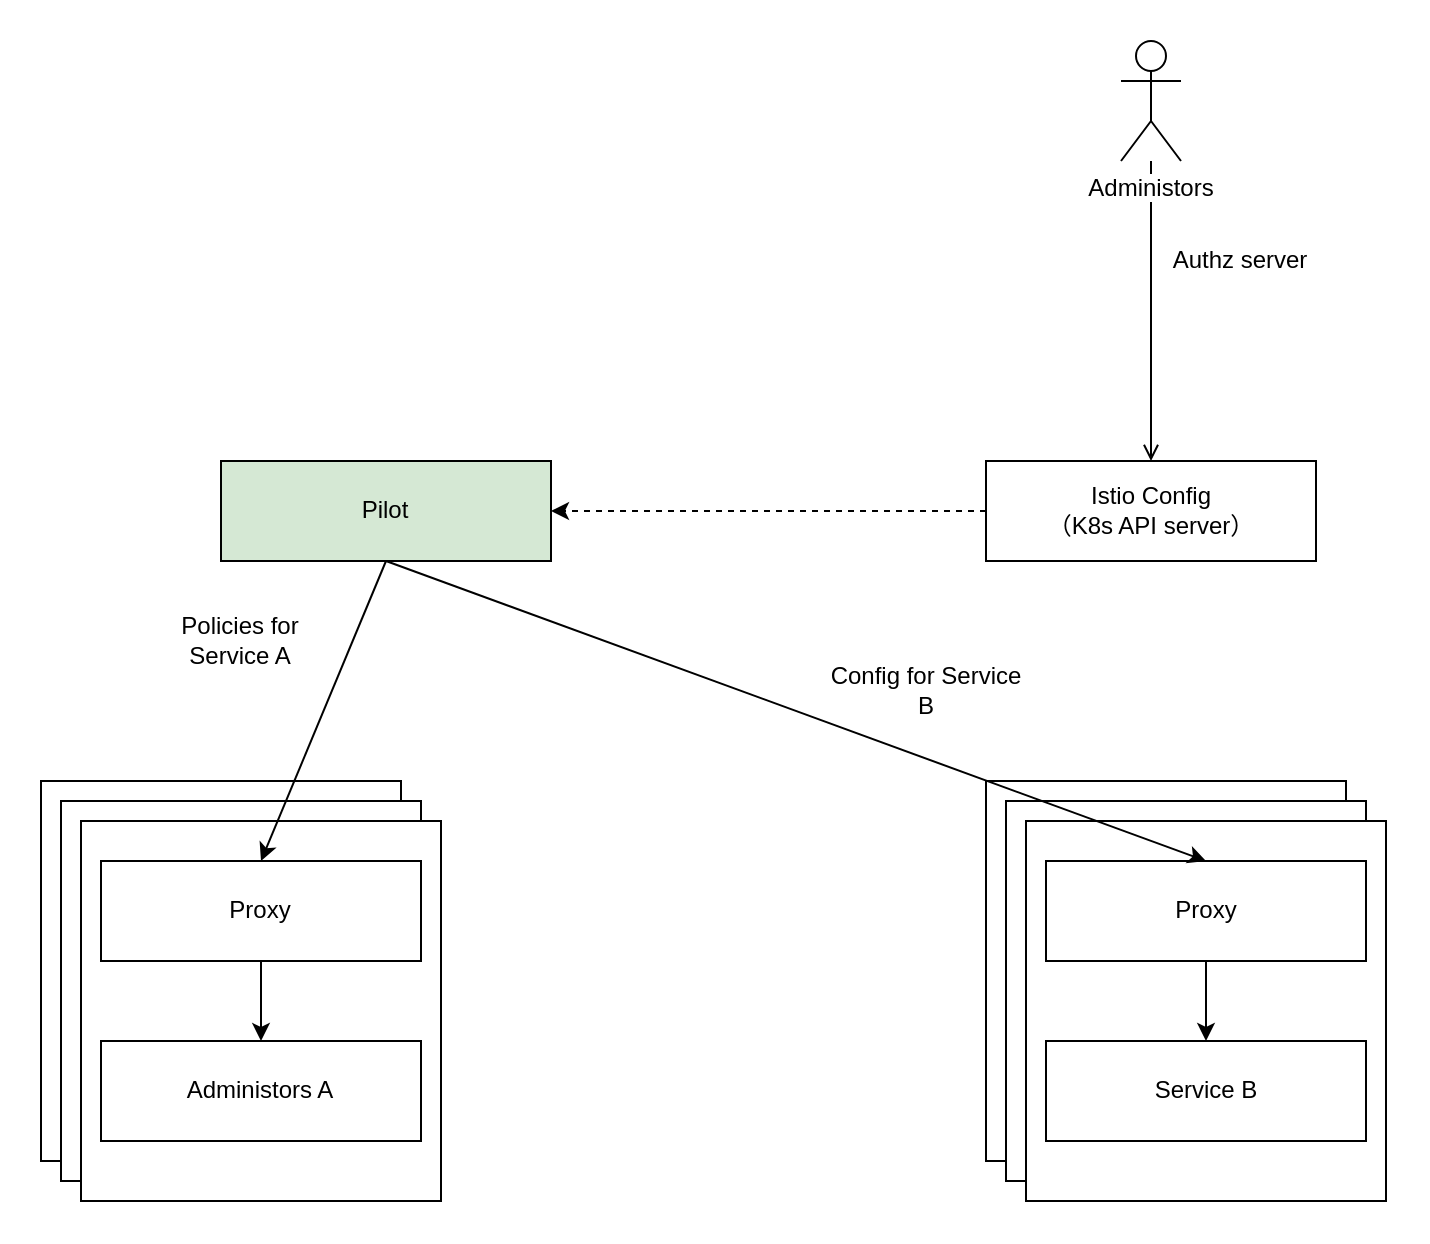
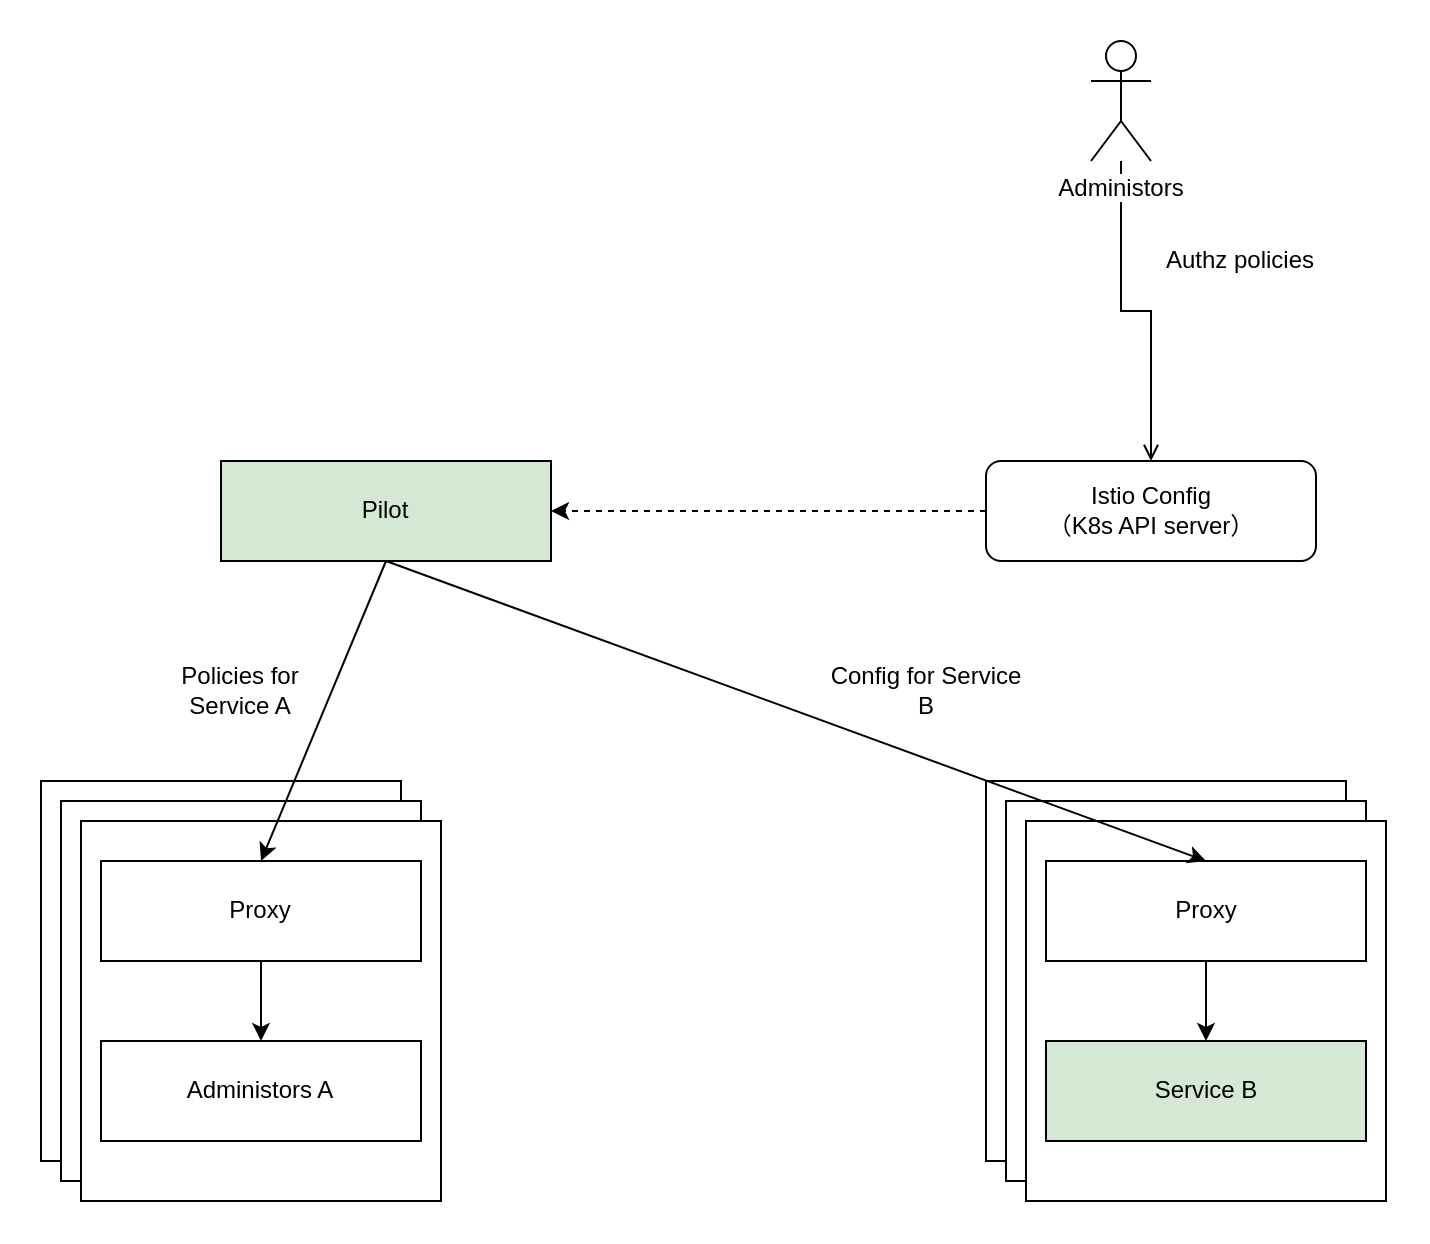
(1151, 101) -> (1121, 101)
(1241, 261) -> (1241, 261)
(1151, 511) -> (1151, 511)
(241, 641) -> (241, 691)
(1206, 1091) -> (1206, 1091)
